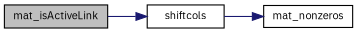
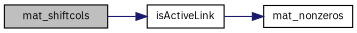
(56, 16) -> (56, 16)
(186, 16) -> (186, 16)
